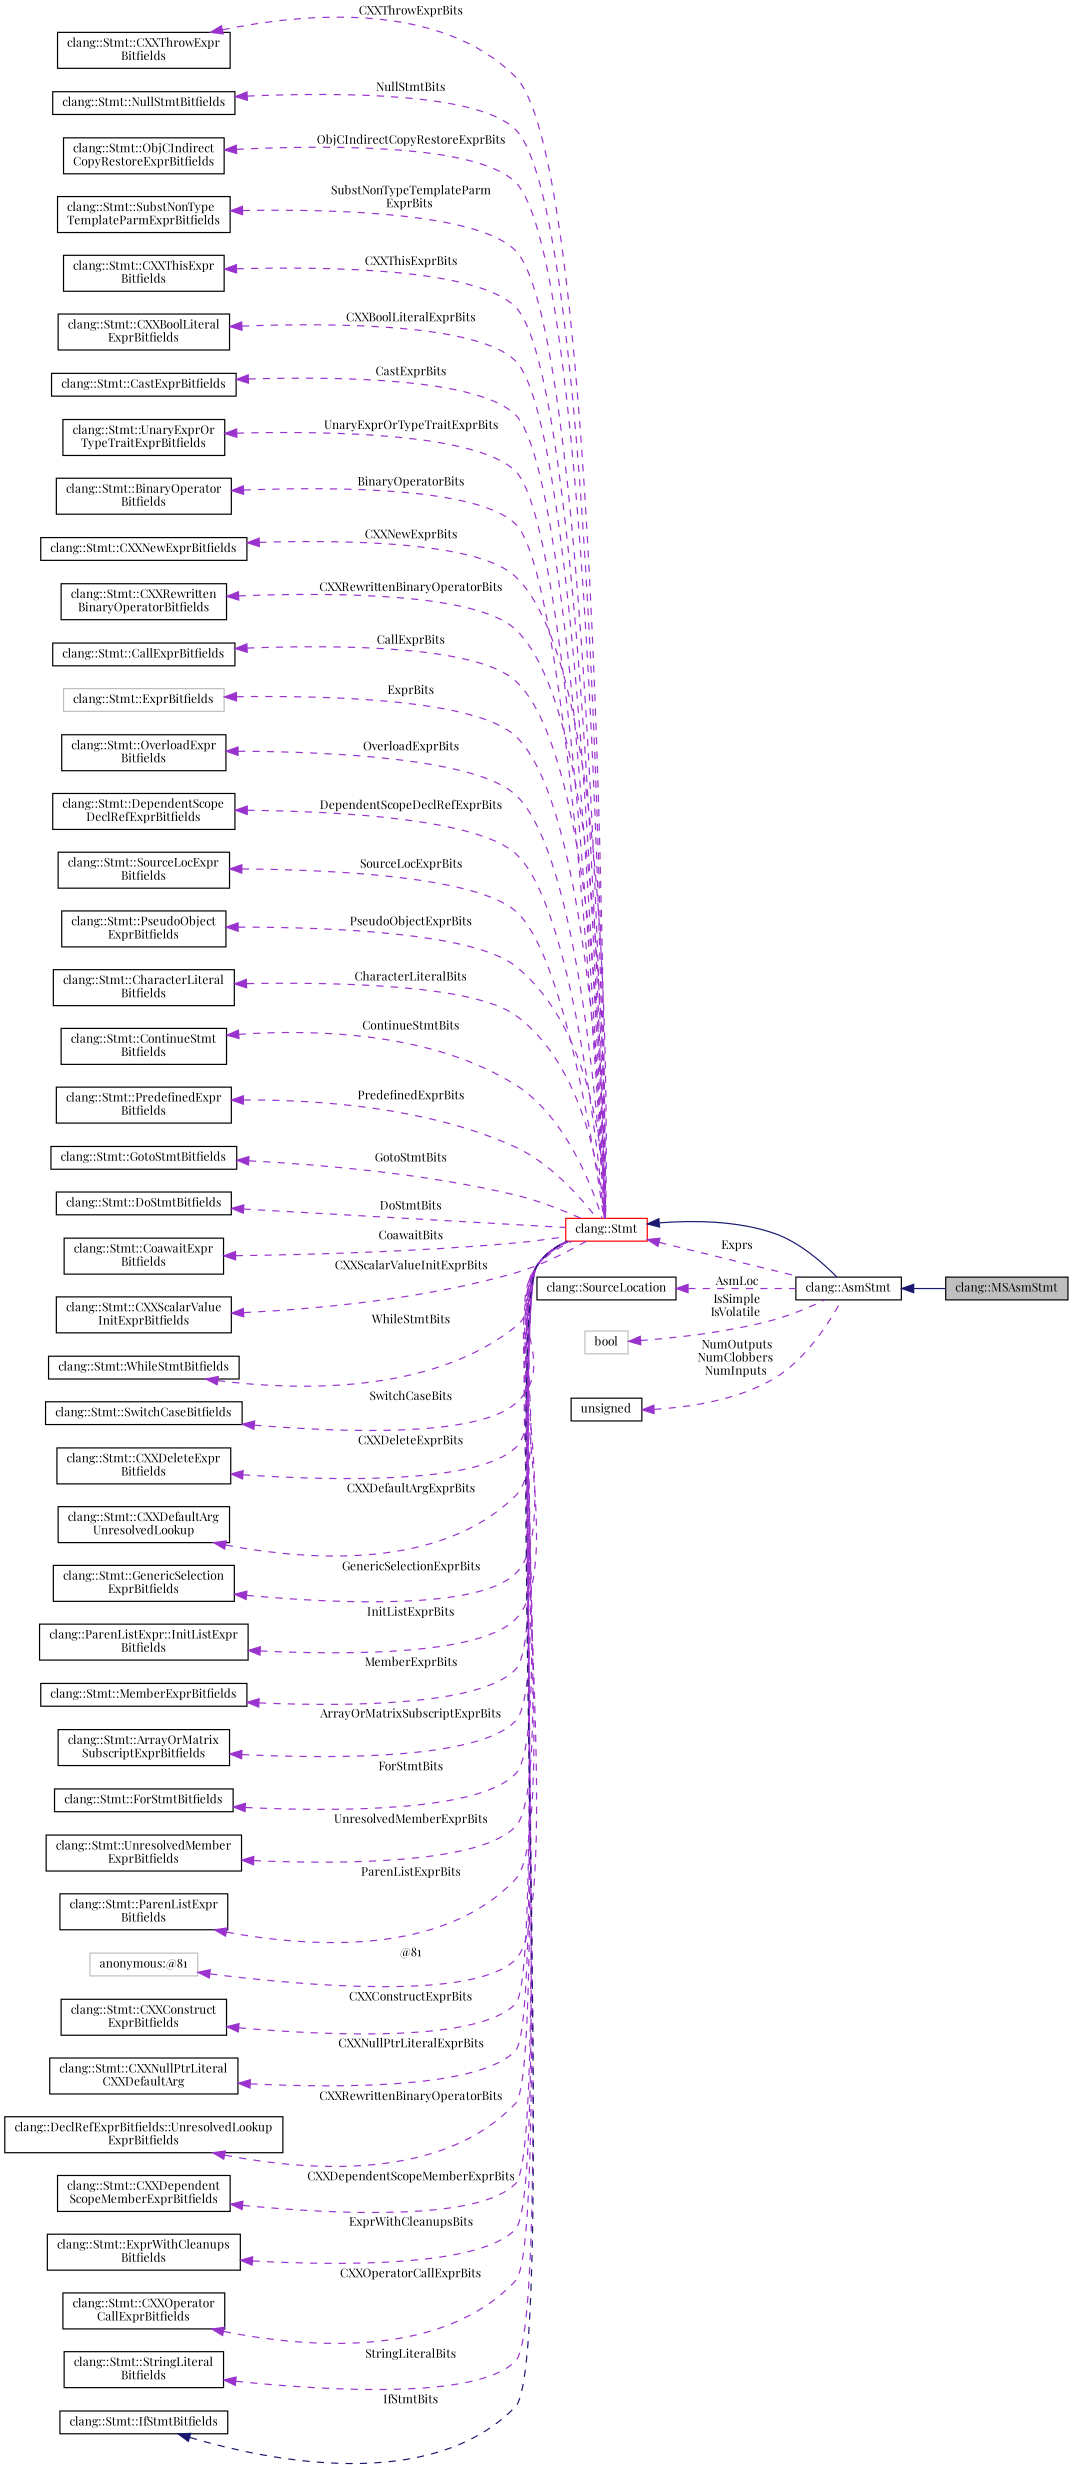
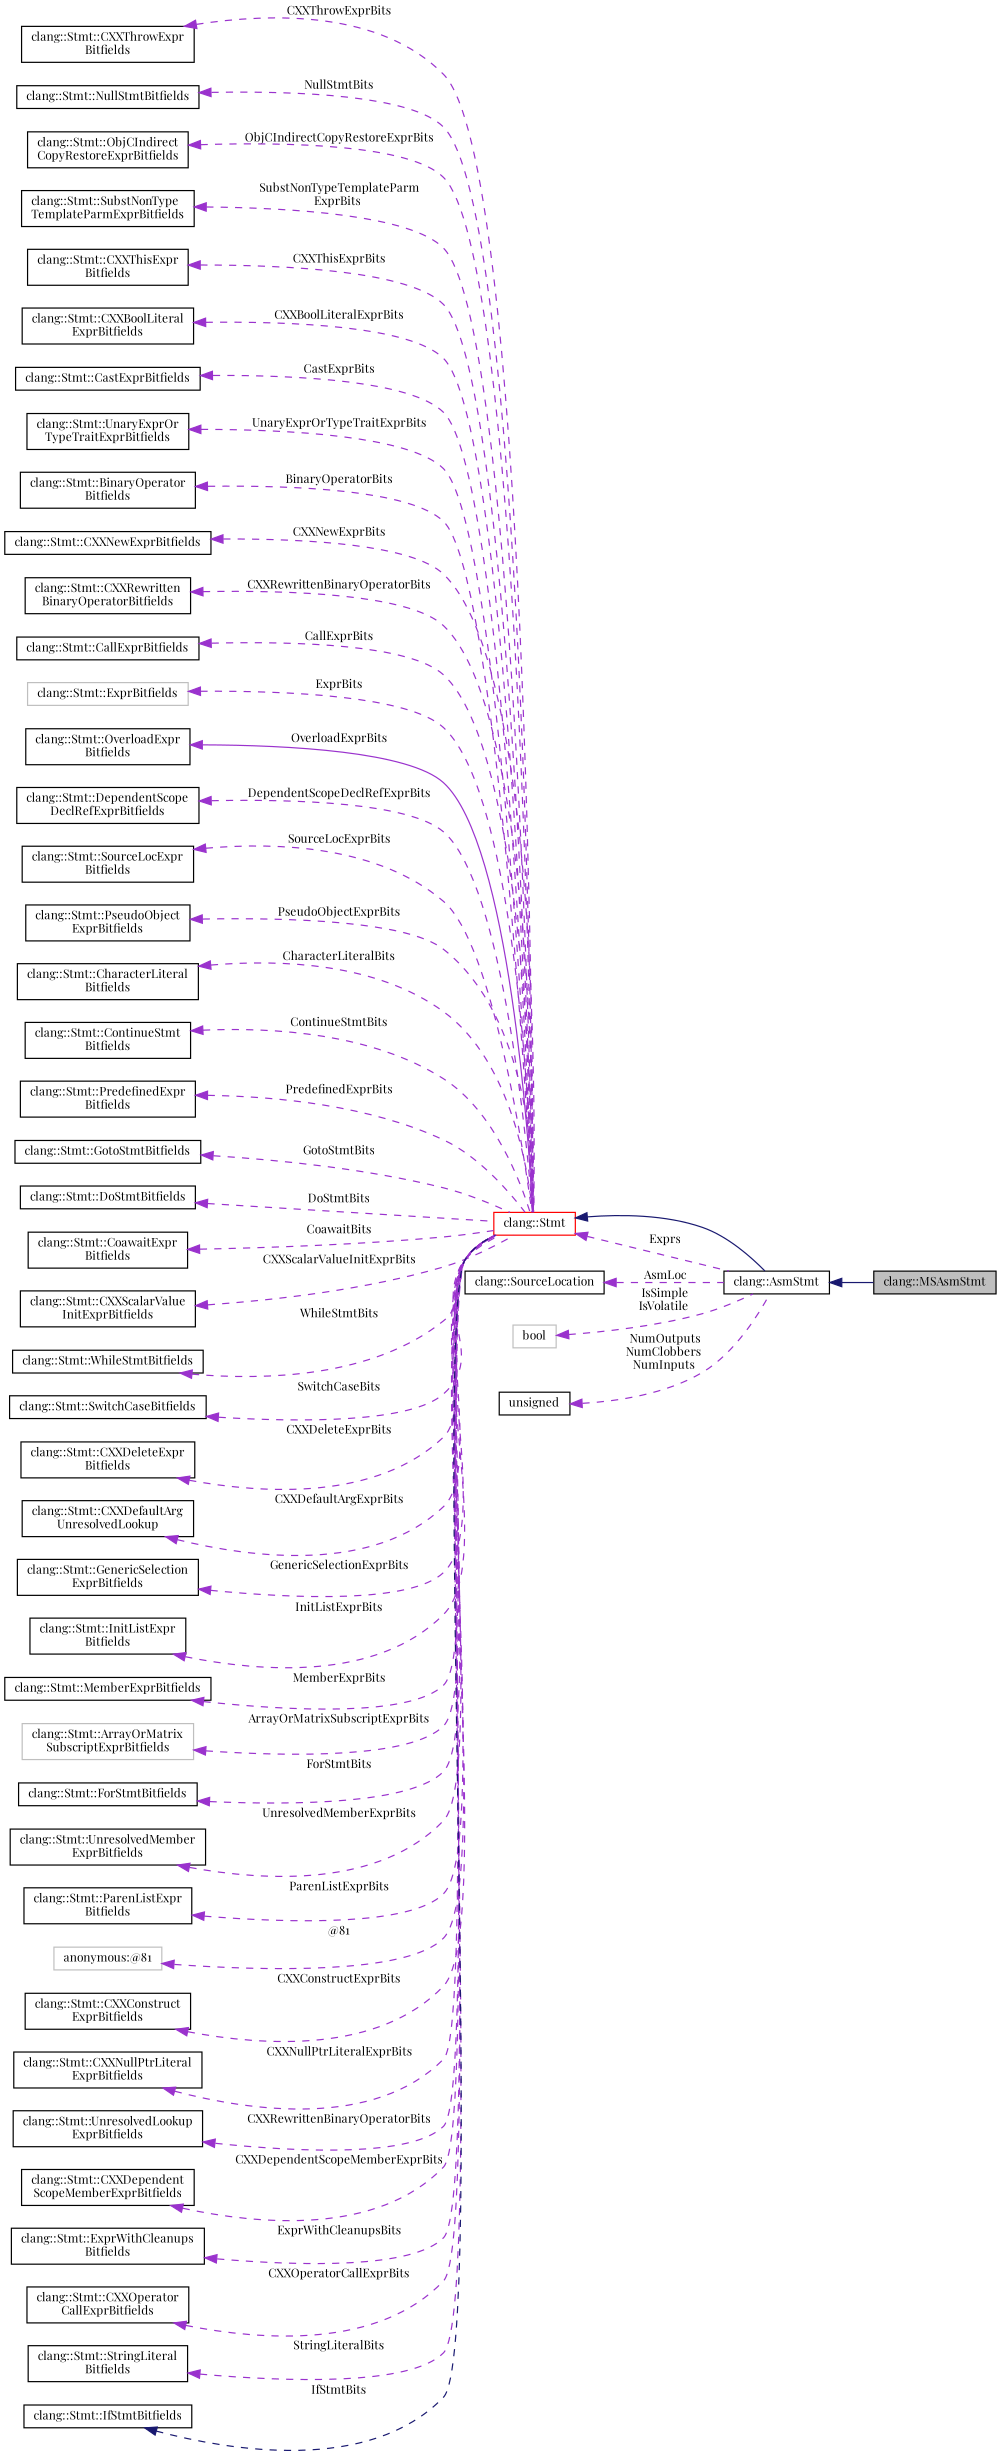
(551, 862) -> (486, 871)
(144, 1642) -> (108, 1636)
(144, 1748) -> (108, 1742)
(144, 2076) -> (108, 2070)
(144, 2135) -> (108, 2129)
